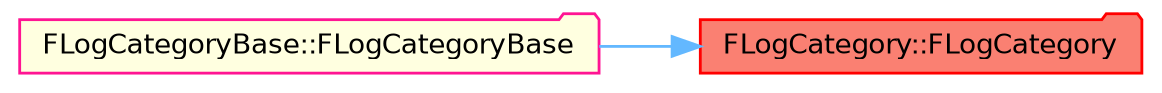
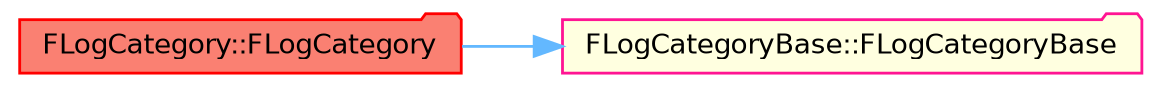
(635, 46) -> (498, 46)
